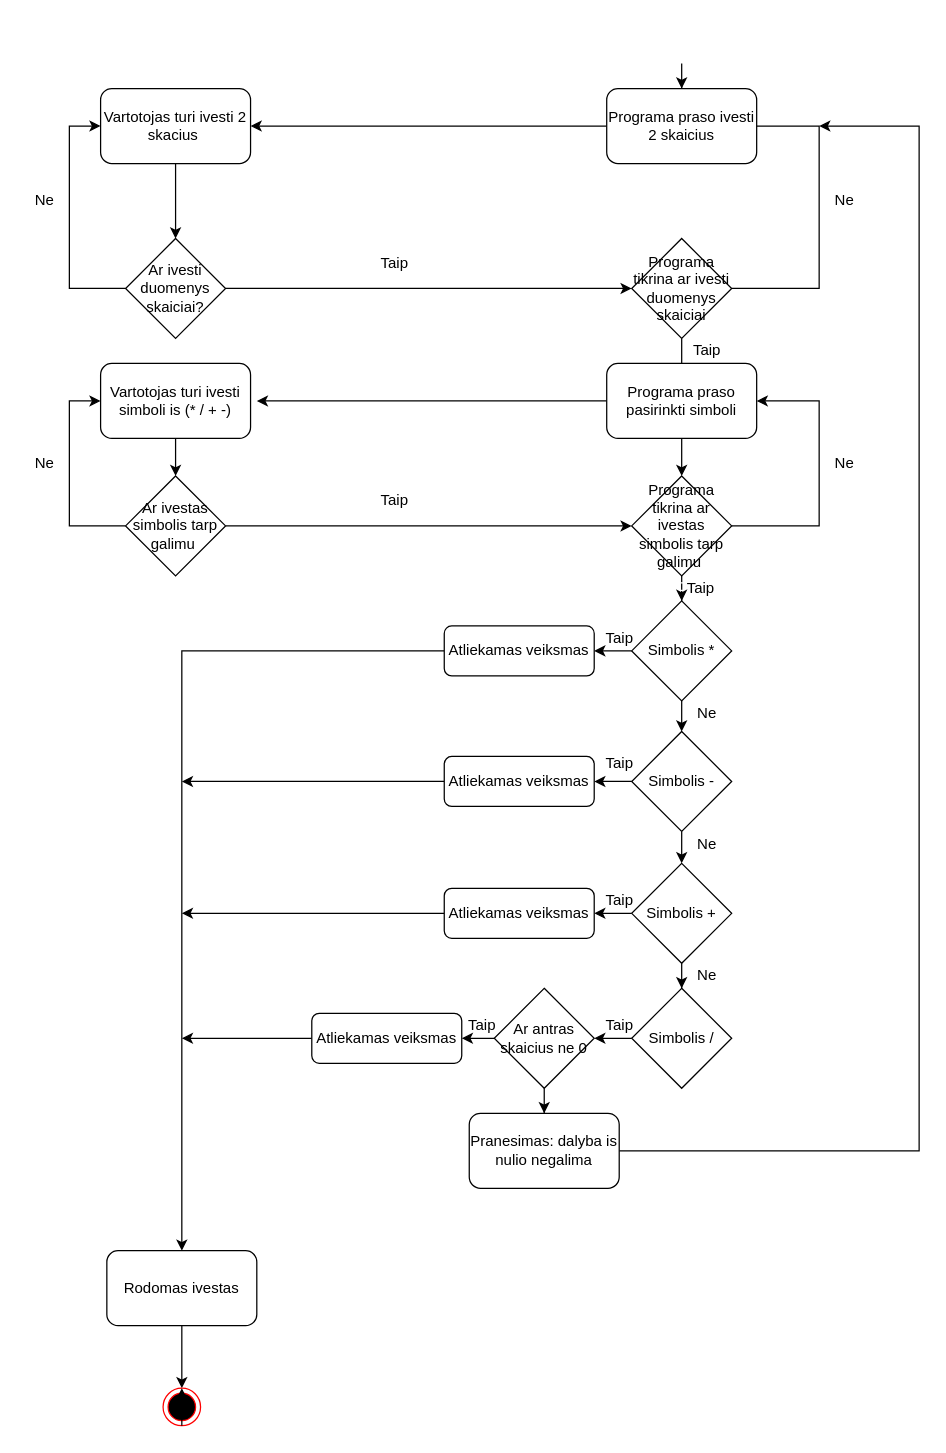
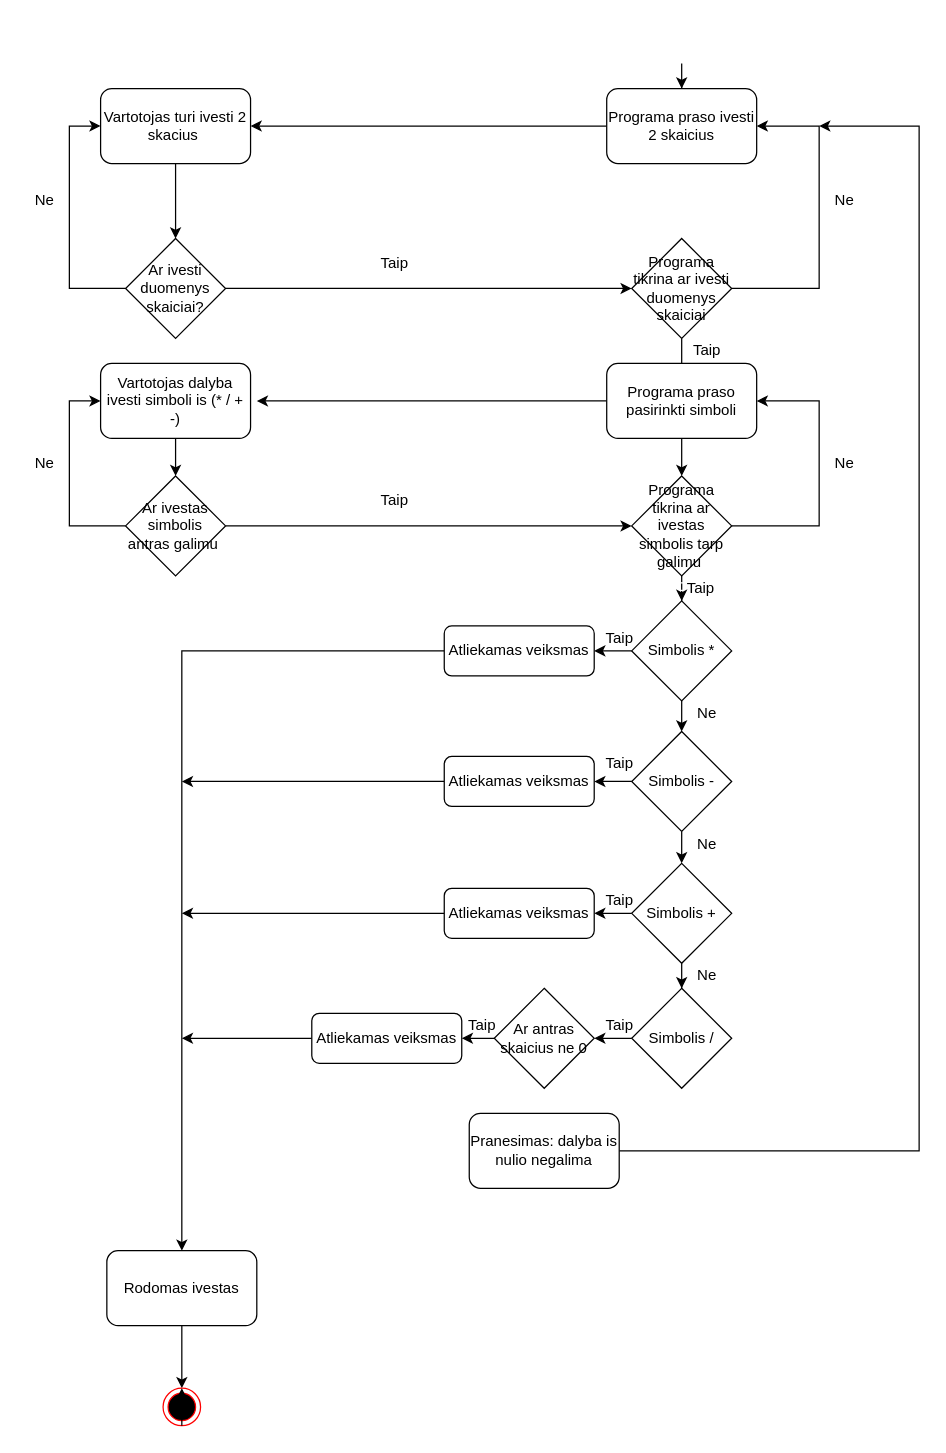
(763, 126) -> (767, 126)
(176, 401) -> (176, 401)
(176, 526) -> (176, 526)
(544, 1105) -> none
